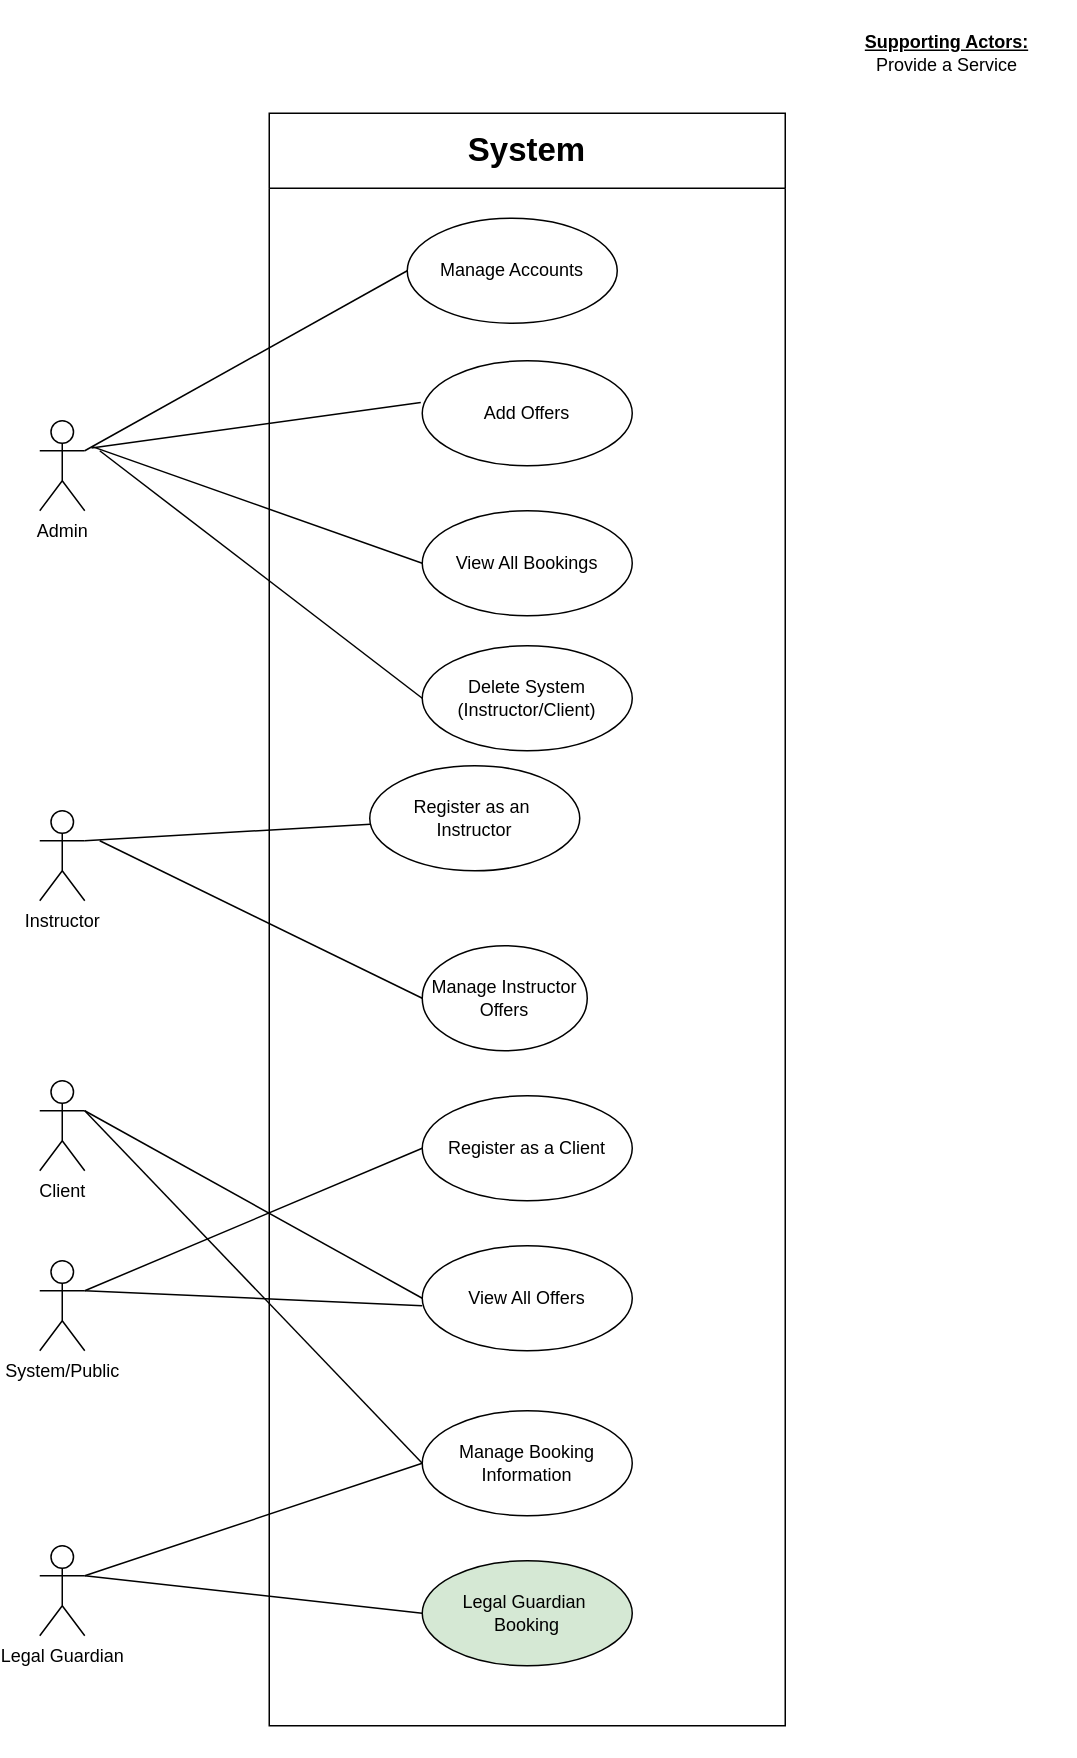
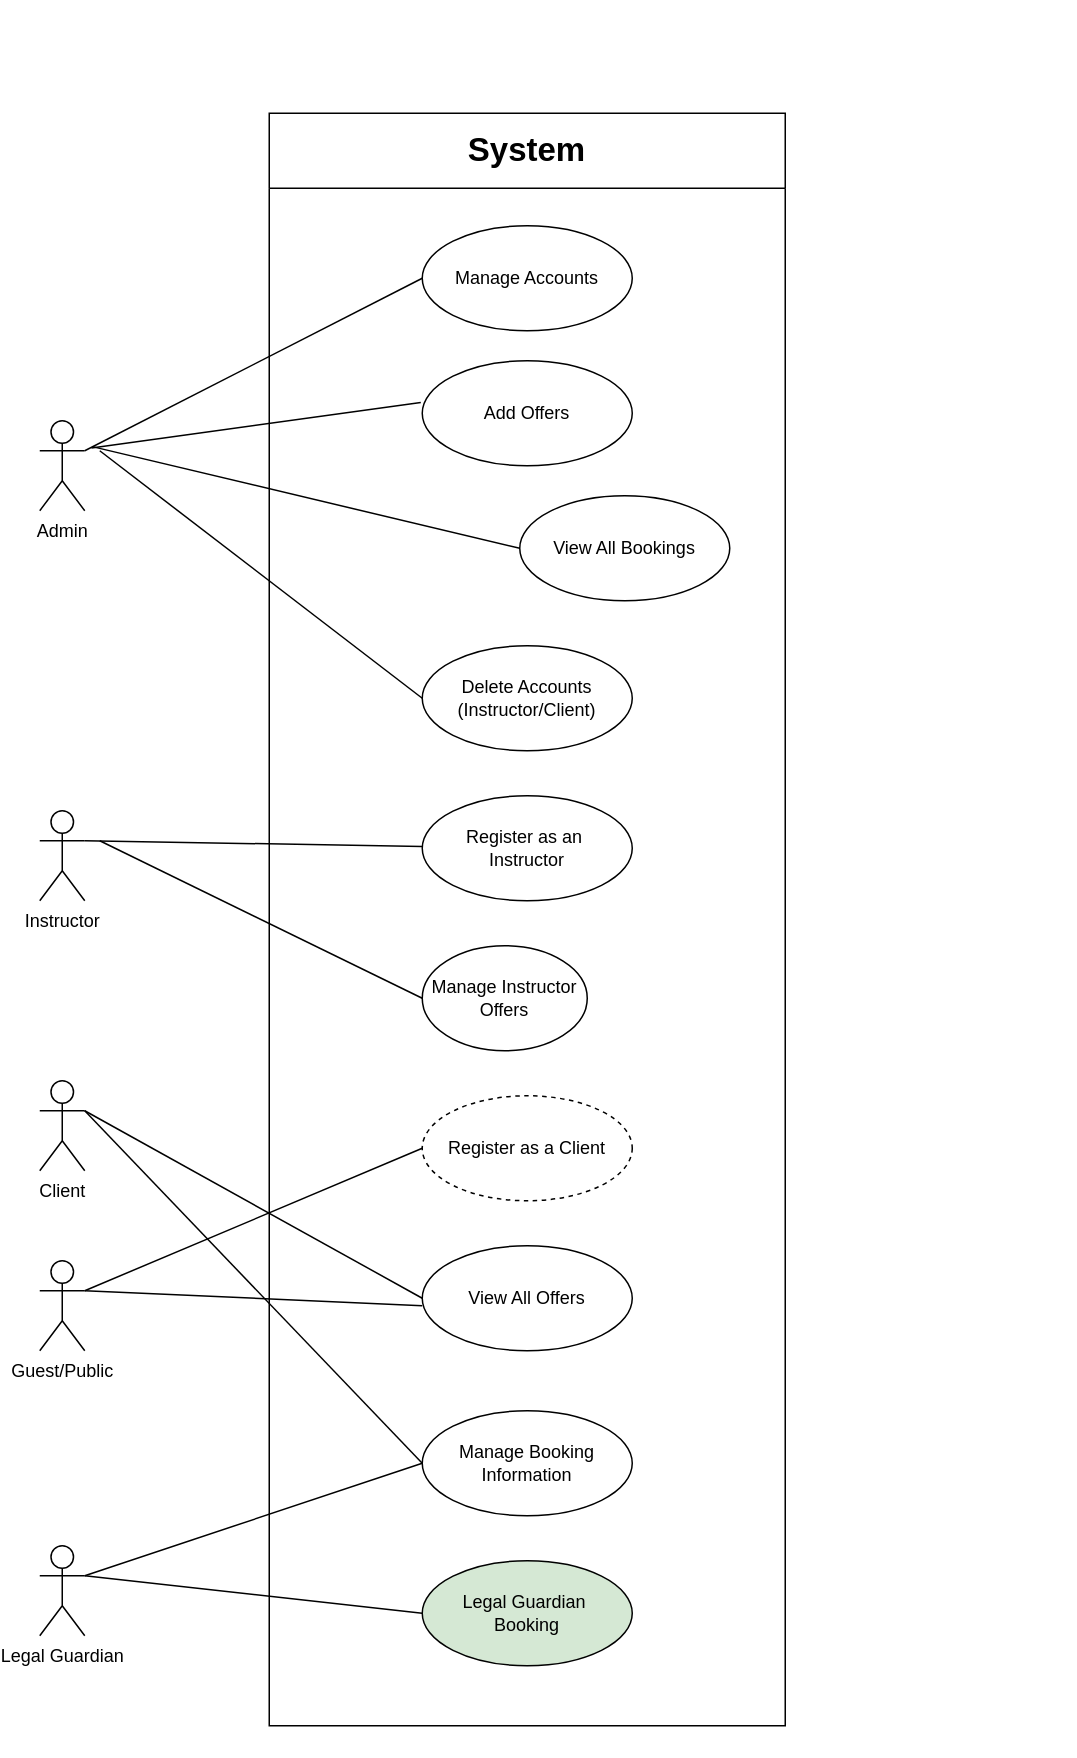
(947, 53) -> none
(512, 271) -> (527, 278)
(527, 563) -> (625, 548)
(527, 698) -> (527, 698)
(475, 818) -> (527, 848)
(527, 1148) -> (527, 1148)
(63, 1372) -> (63, 1372)
